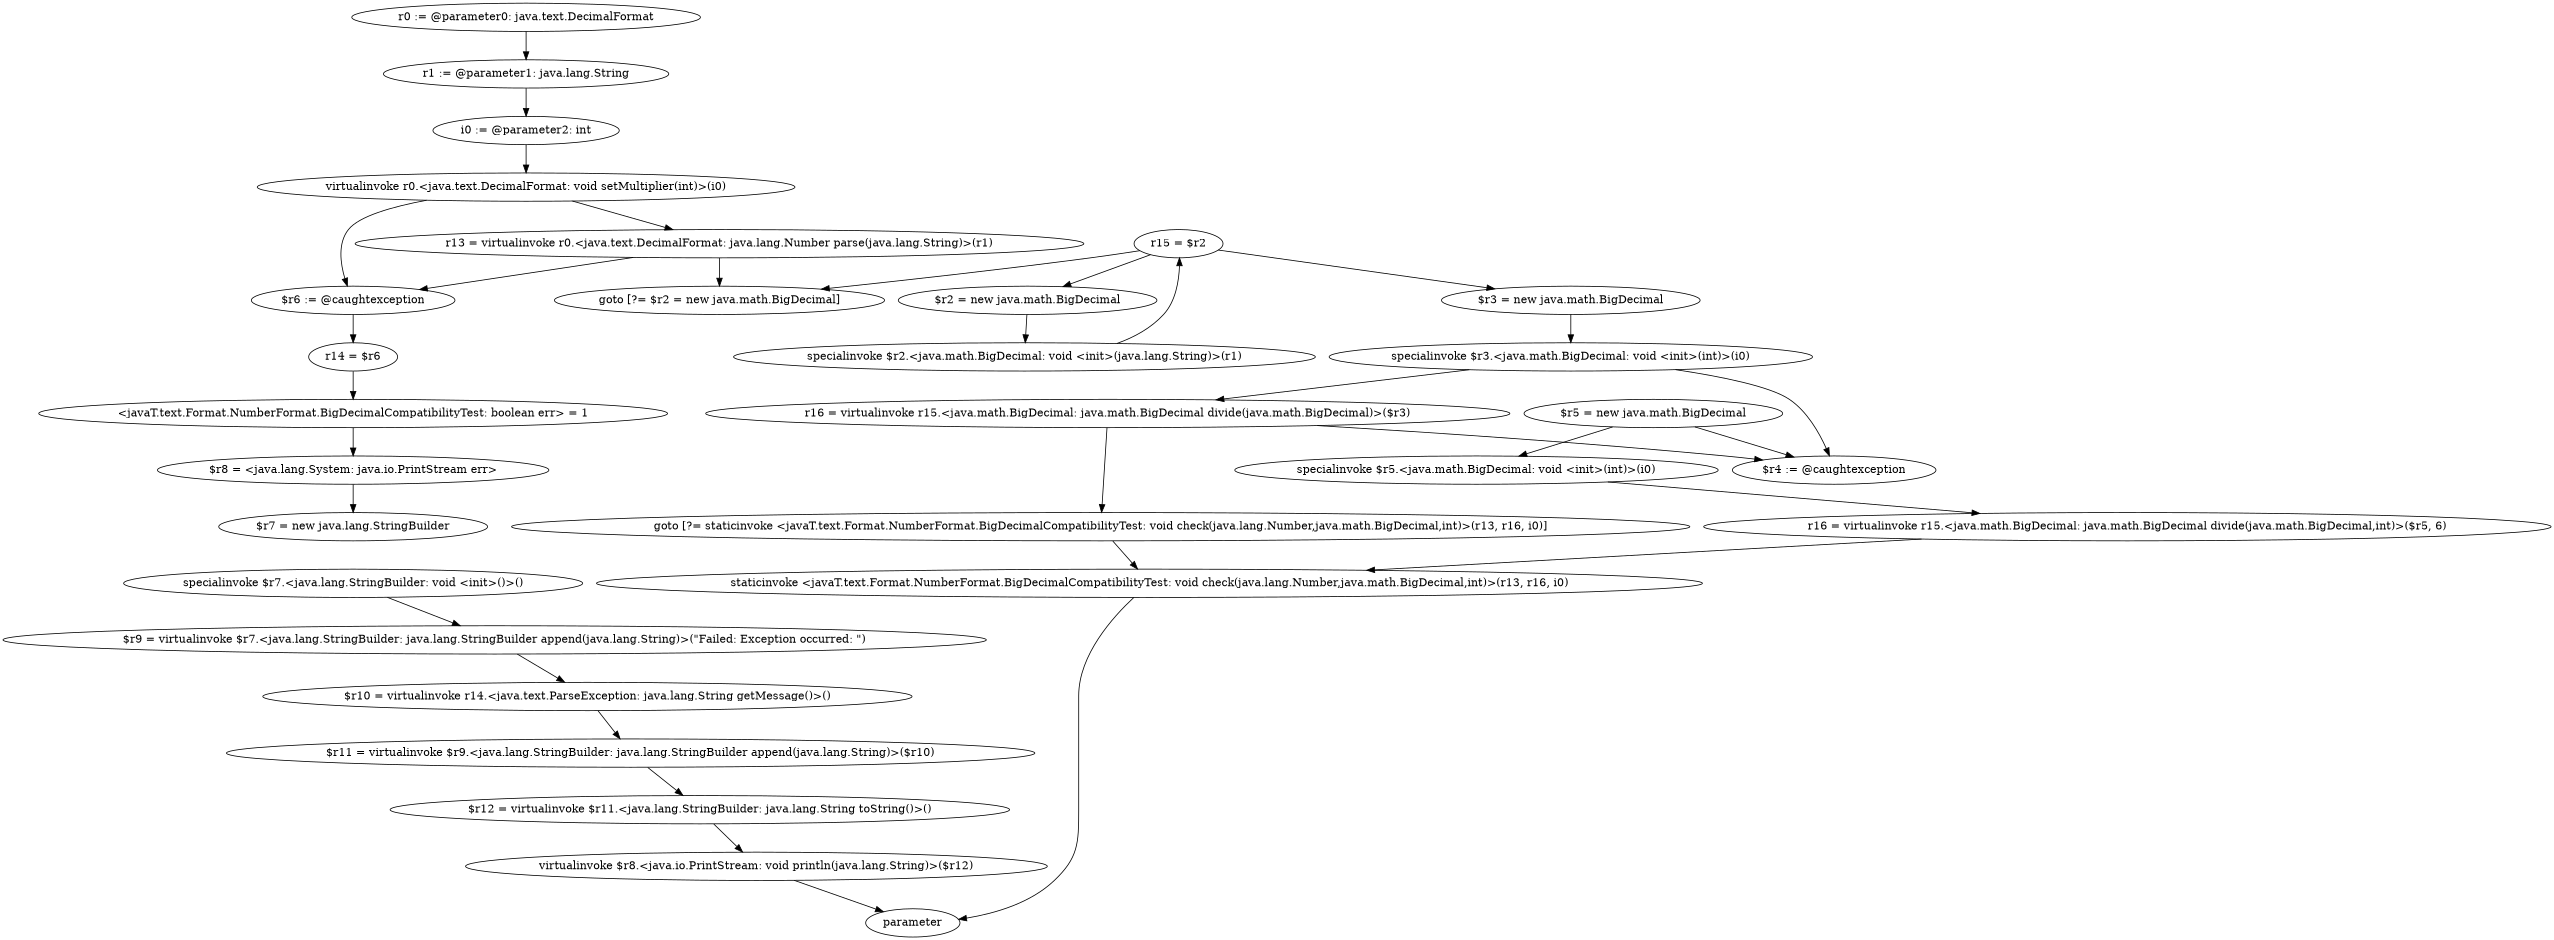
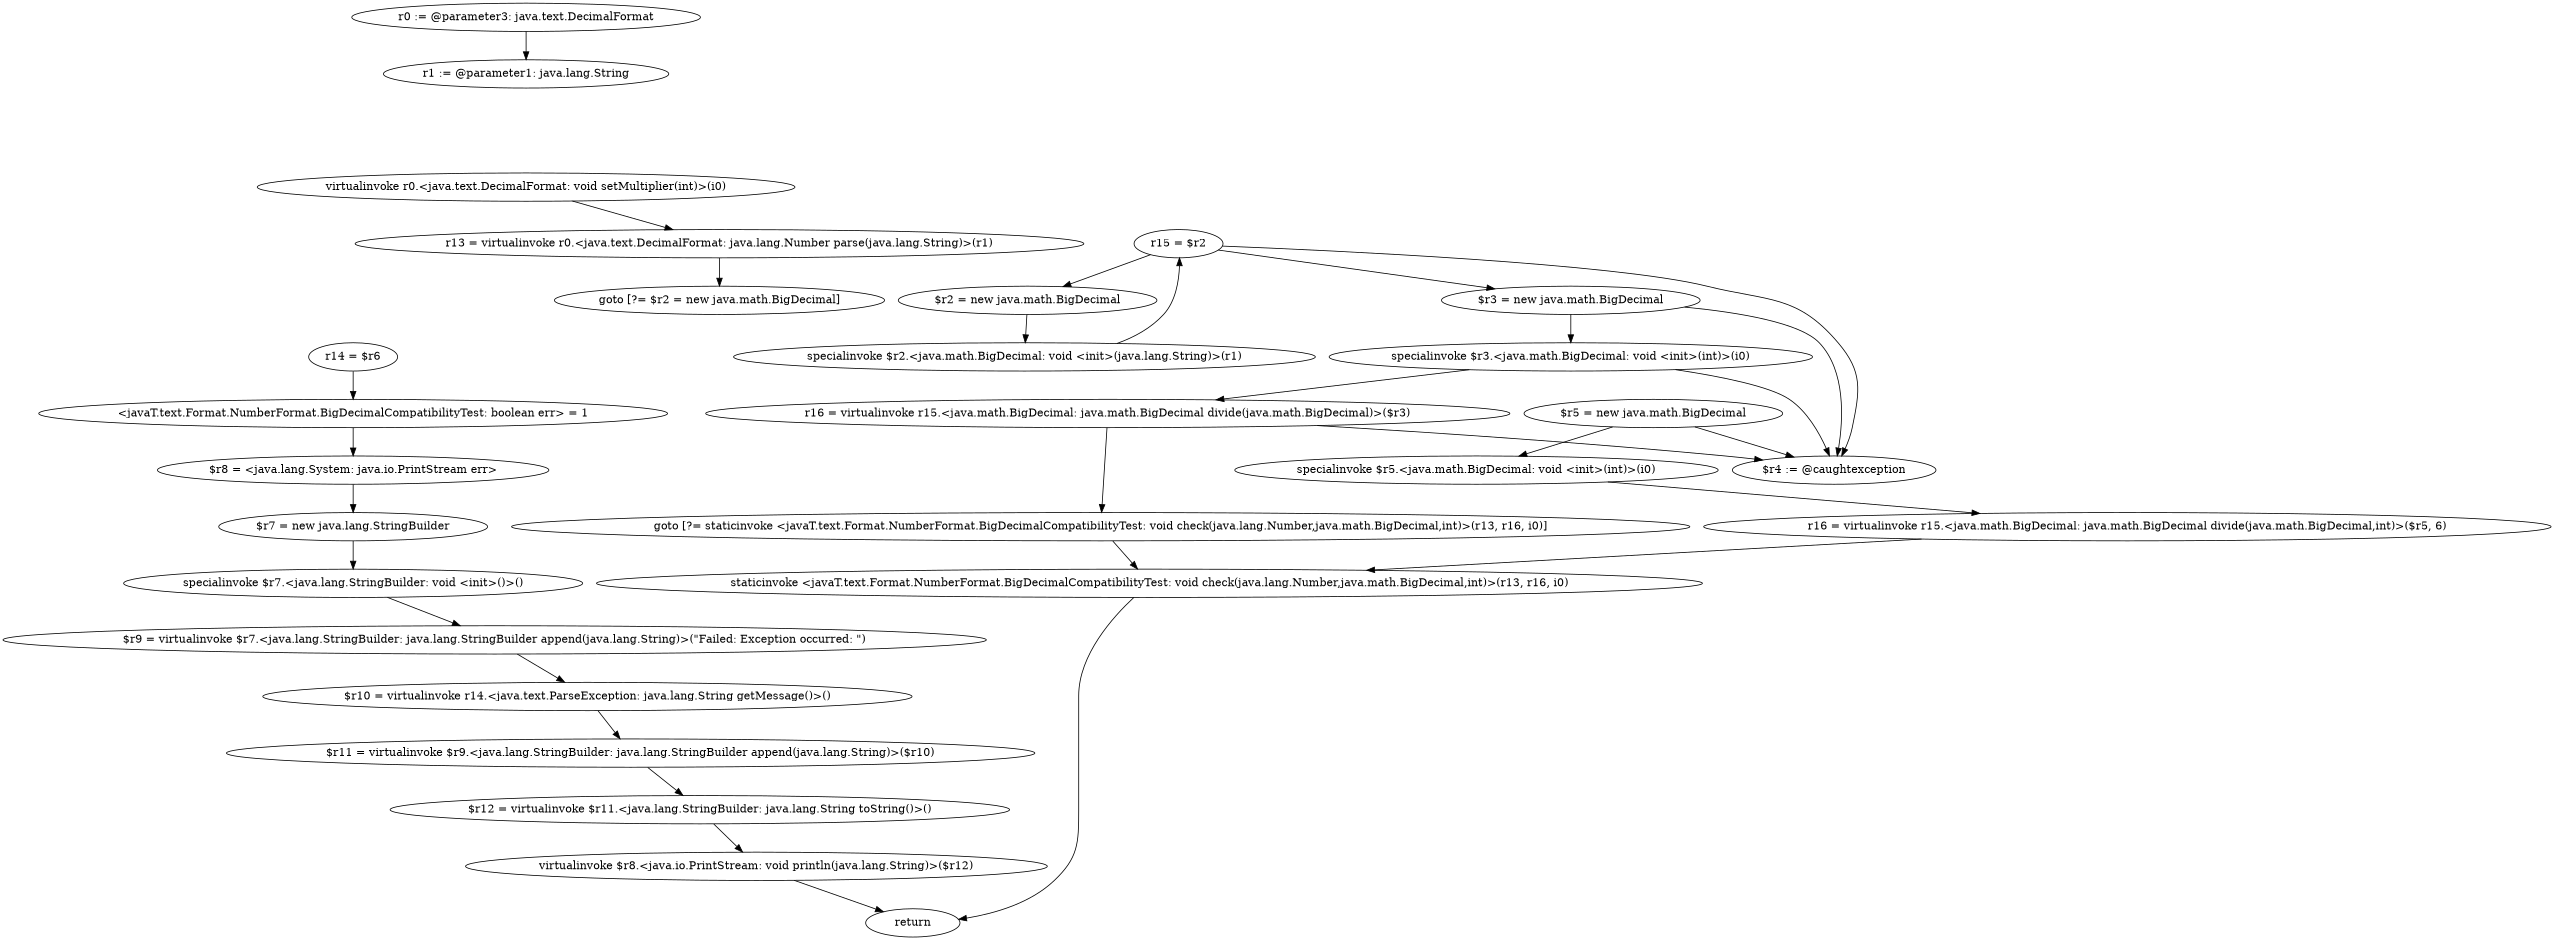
(526, 17) -> (526, 17)
(526, 130) -> none
(985, 271) -> (1595, 270)
(353, 300) -> none
none -> (1807, 334)
none -> (353, 551)
(913, 923) -> (913, 923)
